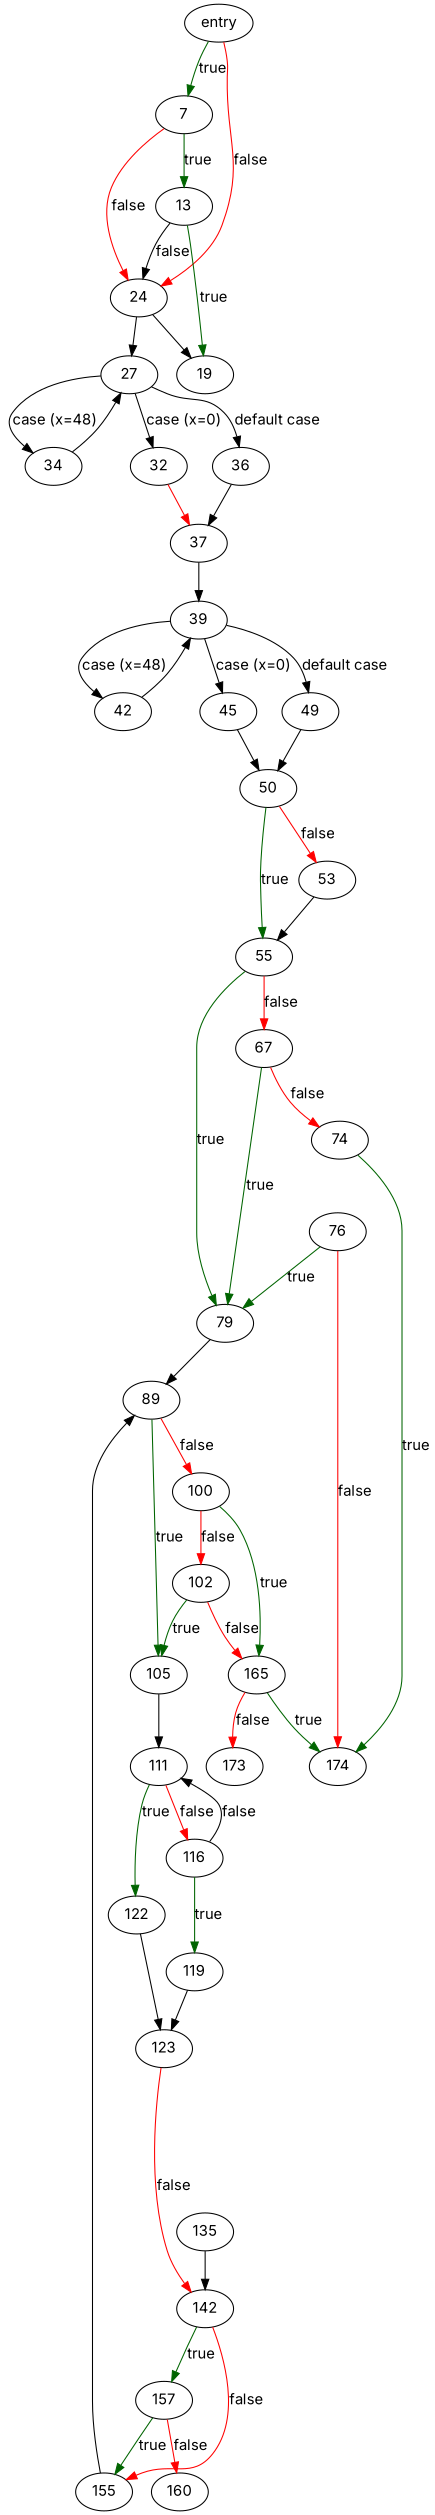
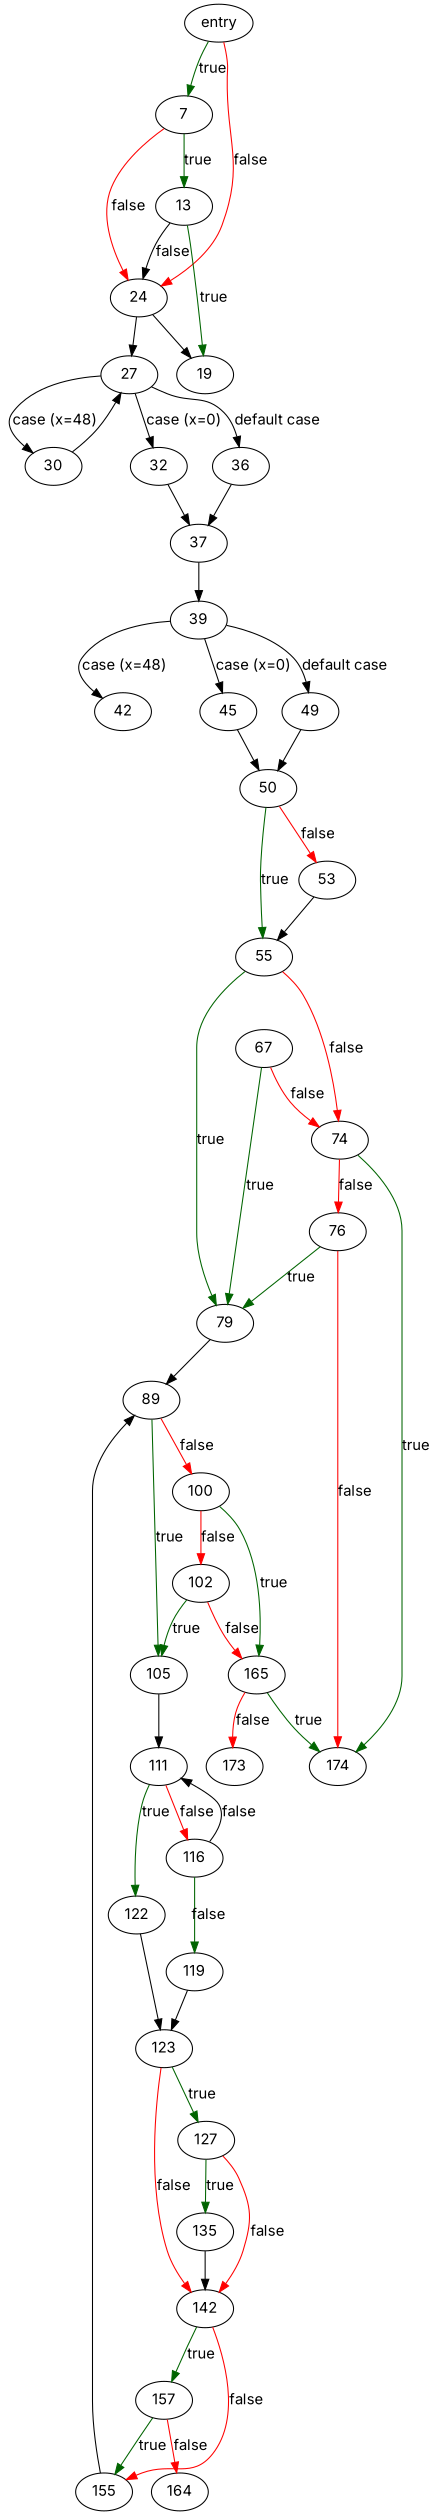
(54, 466) -> (54, 466)
(176, 500) -> (176, 500)
(166, 675) -> none
(264, 998) -> (321, 1036)
none -> (339, 1181)
(209, 1915) -> (209, 1915)
none -> (206, 2140)
(180, 2492) -> (180, 2492)
